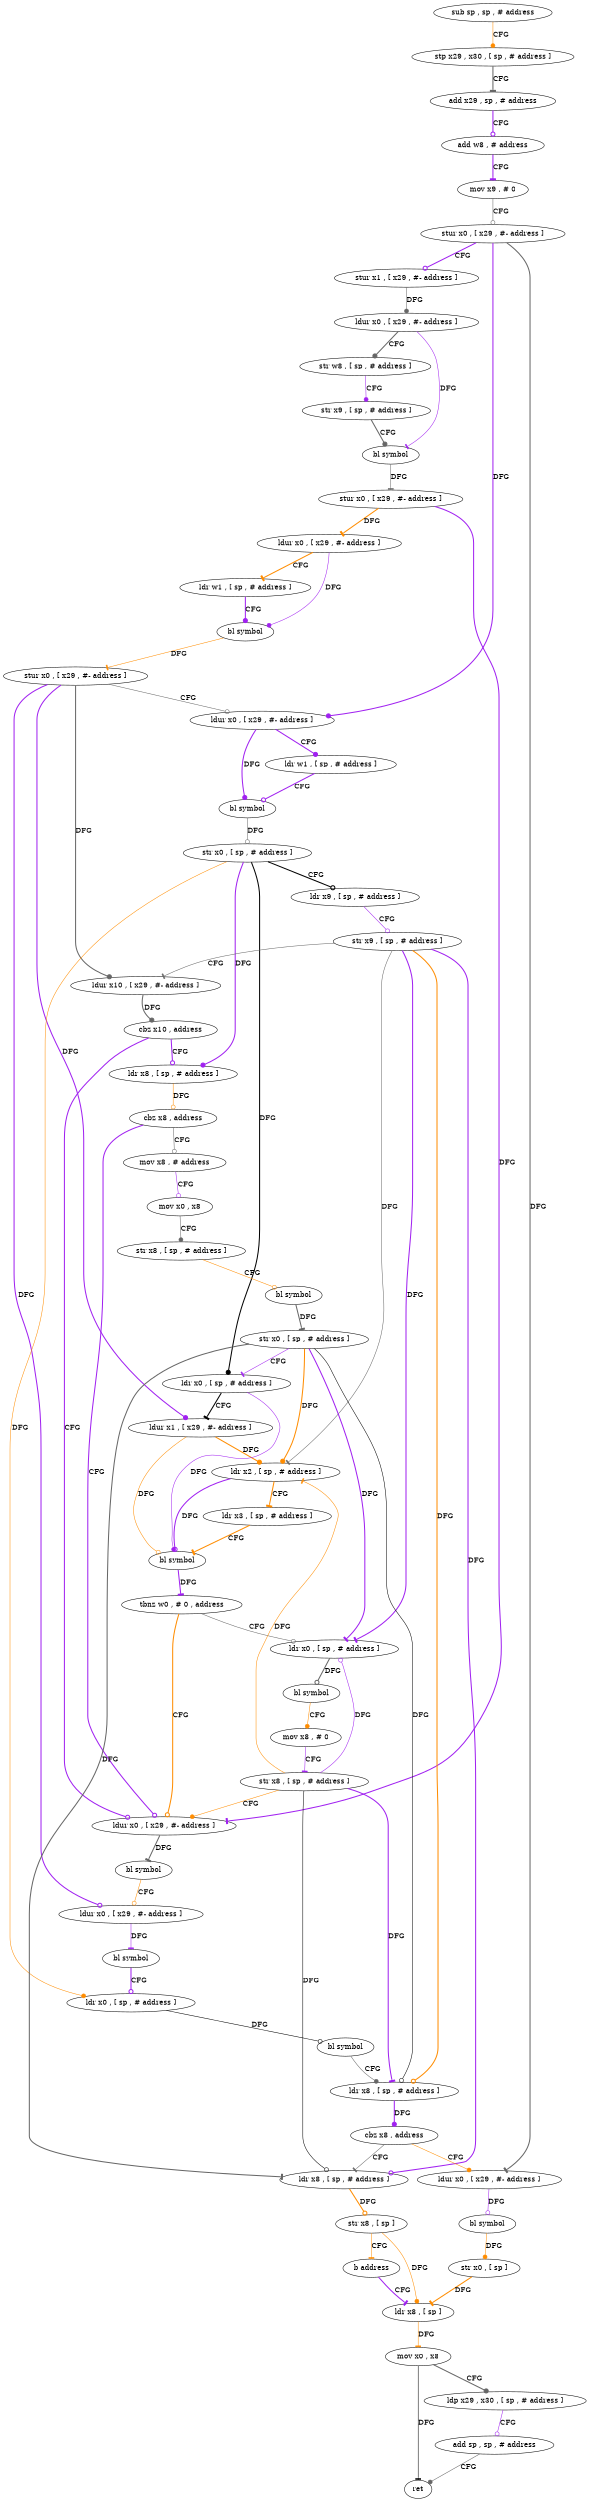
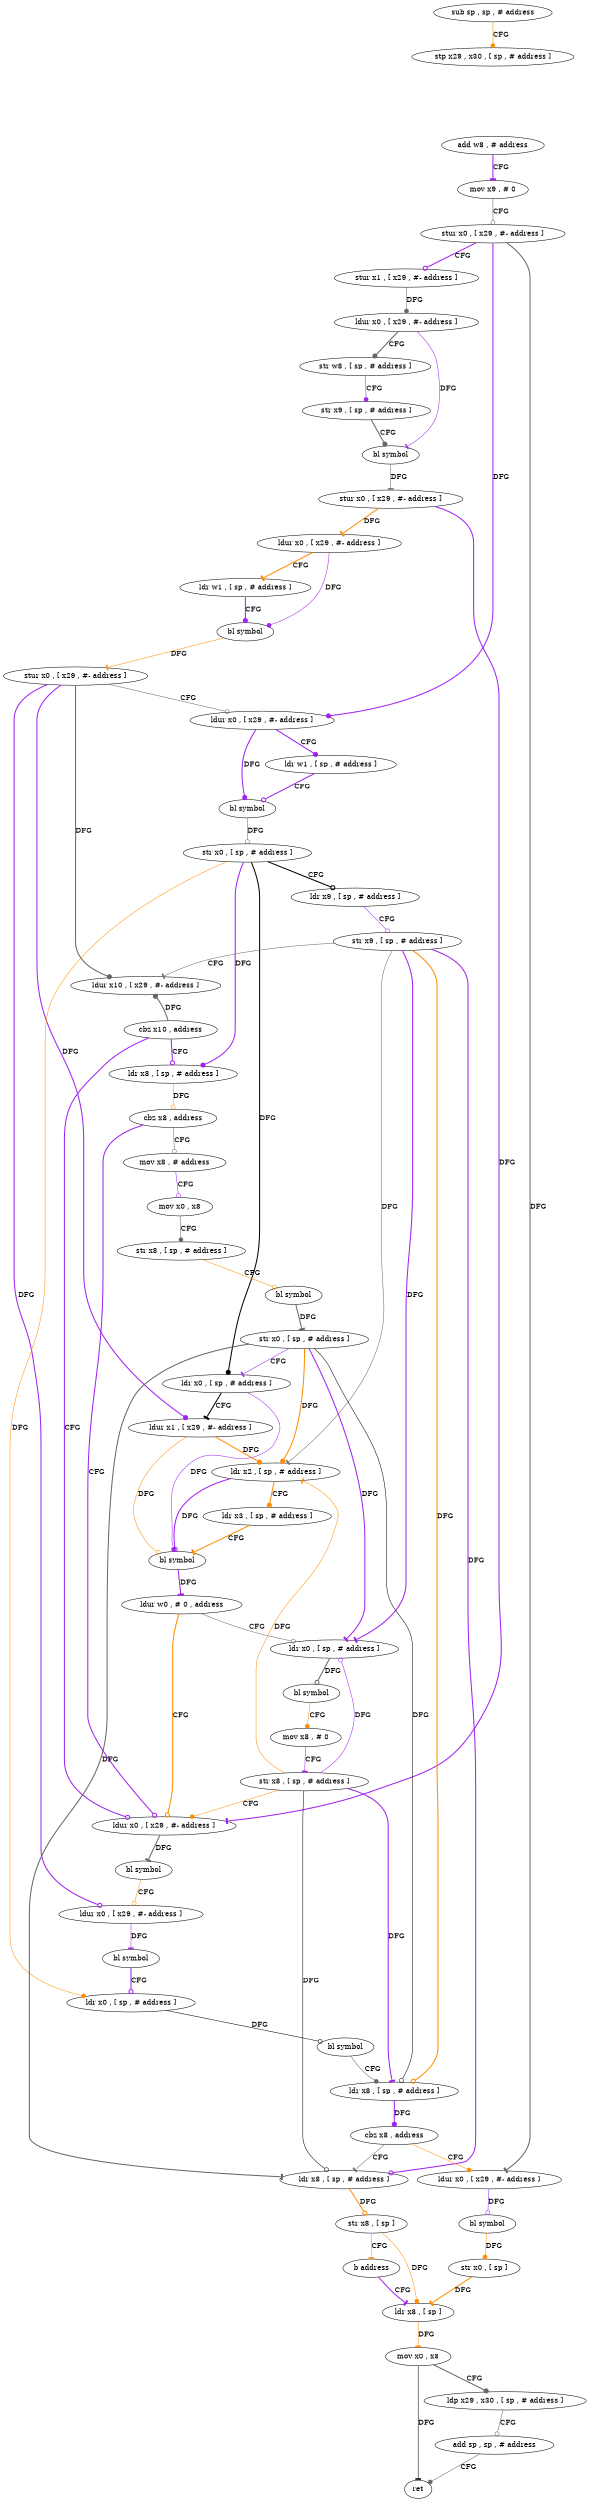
(493, 101) -> none
(143, 1008) -> (163, 1009)
(272, 1493) -> (272, 1493)
(182, 1605) -> (182, 1605)
(500, 2421) -> (500, 2421)
